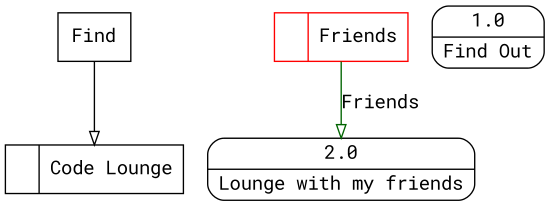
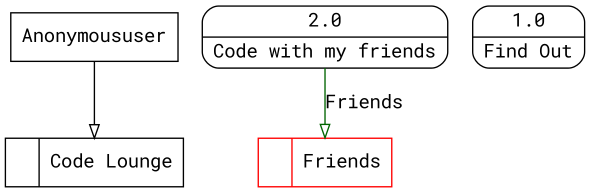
(94, 37) -> (94, 37)
(341, 93) -> (325, 96)
(341, 184) -> (325, 52)
